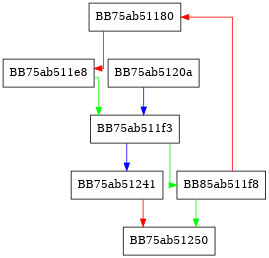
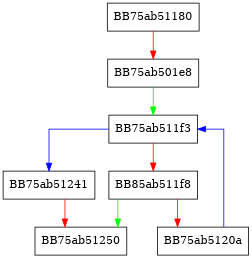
(232, 72) -> (178, 209)
(49, 73) -> (153, 73)
(170, 165) -> (153, 153)
